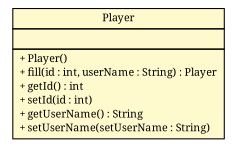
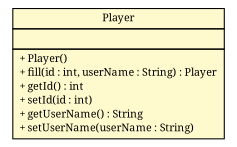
(115, 128) -> (107, 128)
